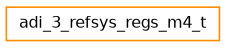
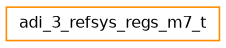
(113, 24) -> (113, 24)
